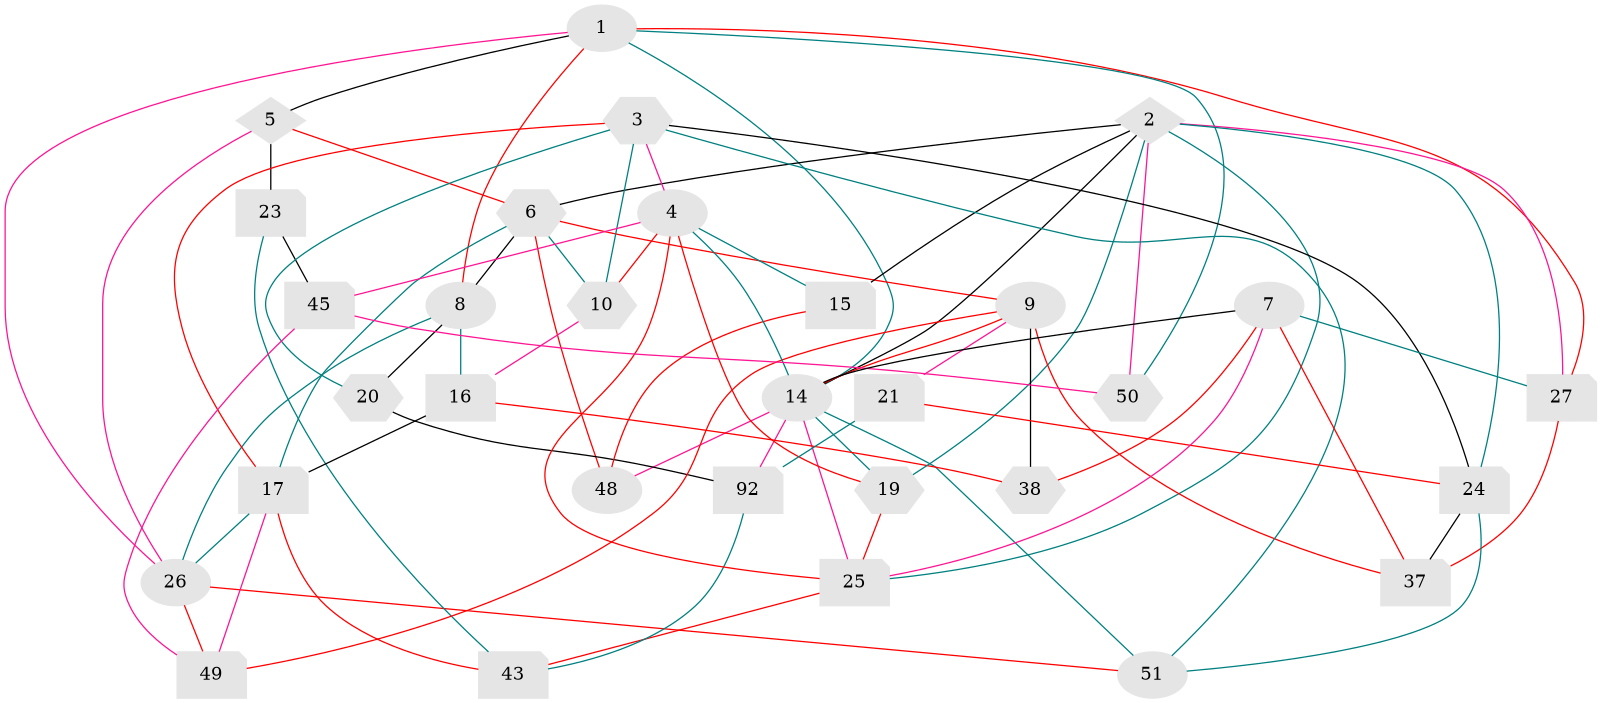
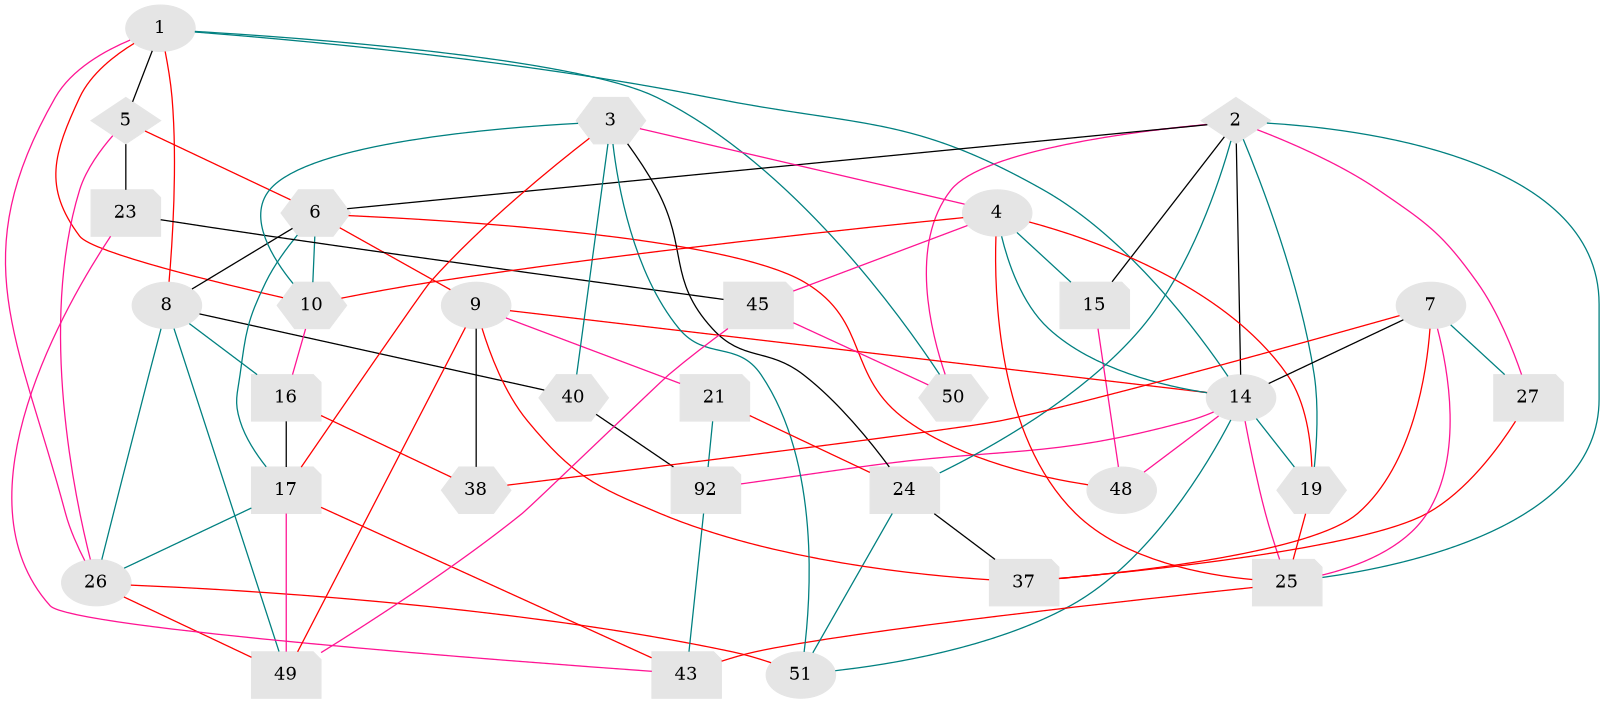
(1209, 93) -> (83, 239)
(671, 366) -> (1109, 405)
(368, 398) -> (574, 398)
(321, 455) -> (151, 626)
none -> (227, 490)
